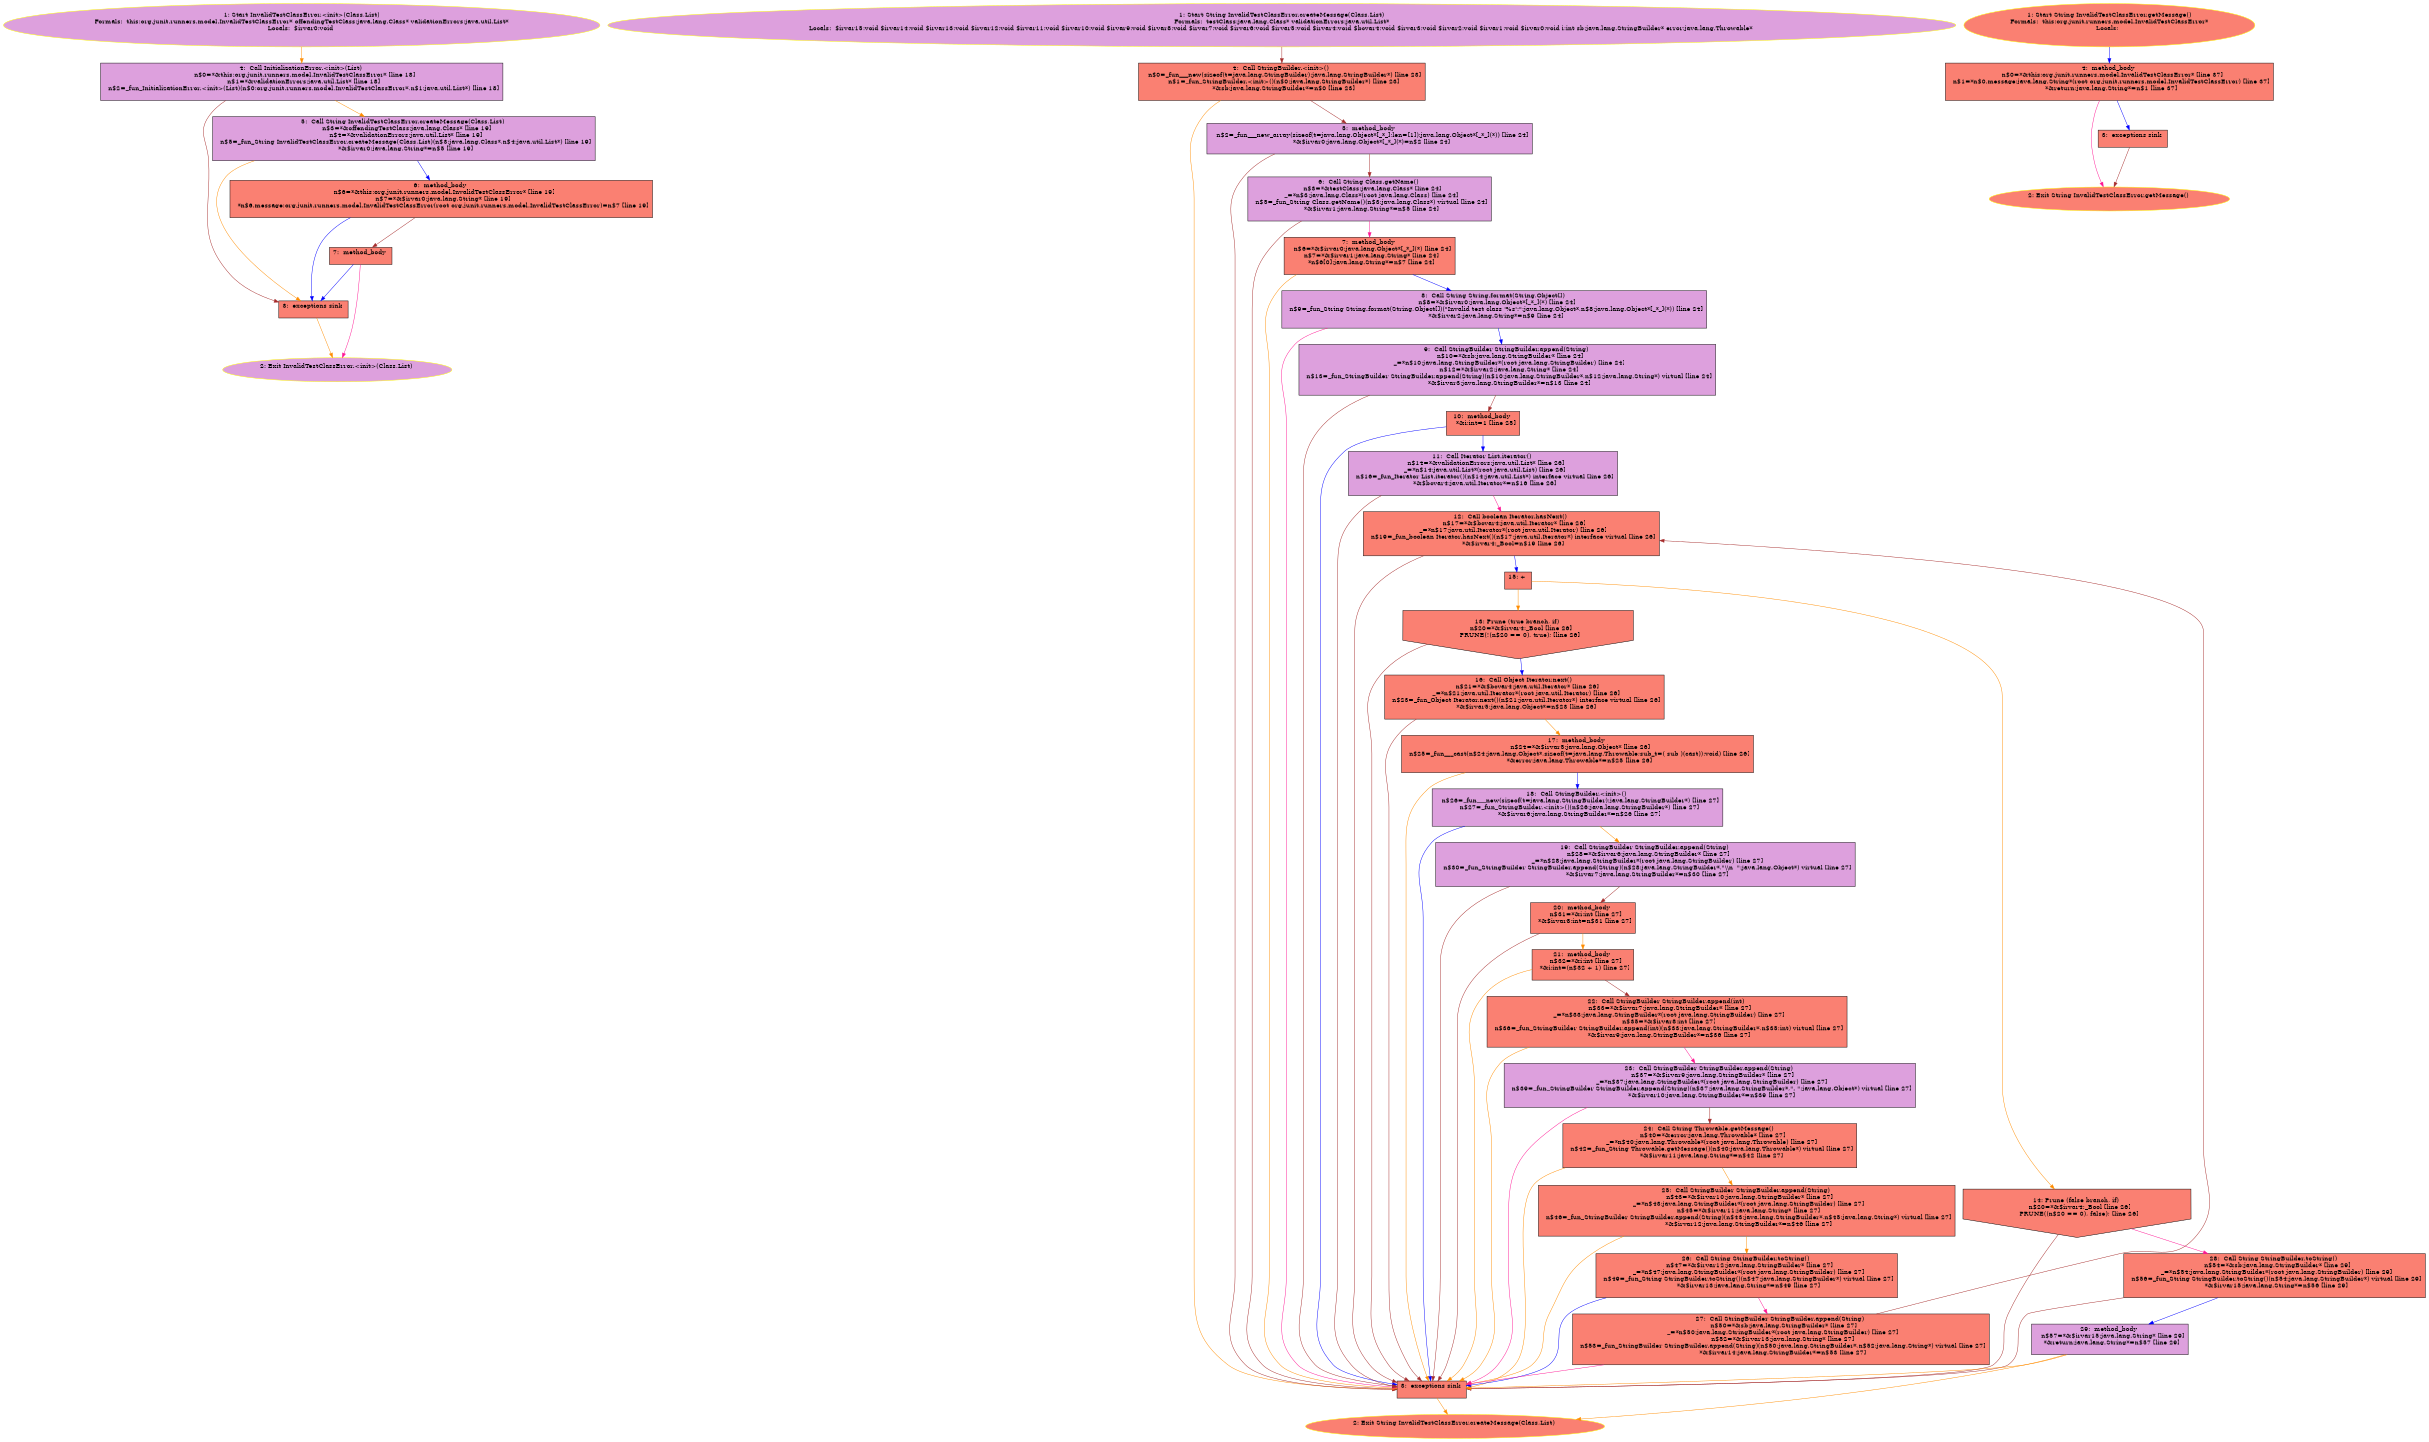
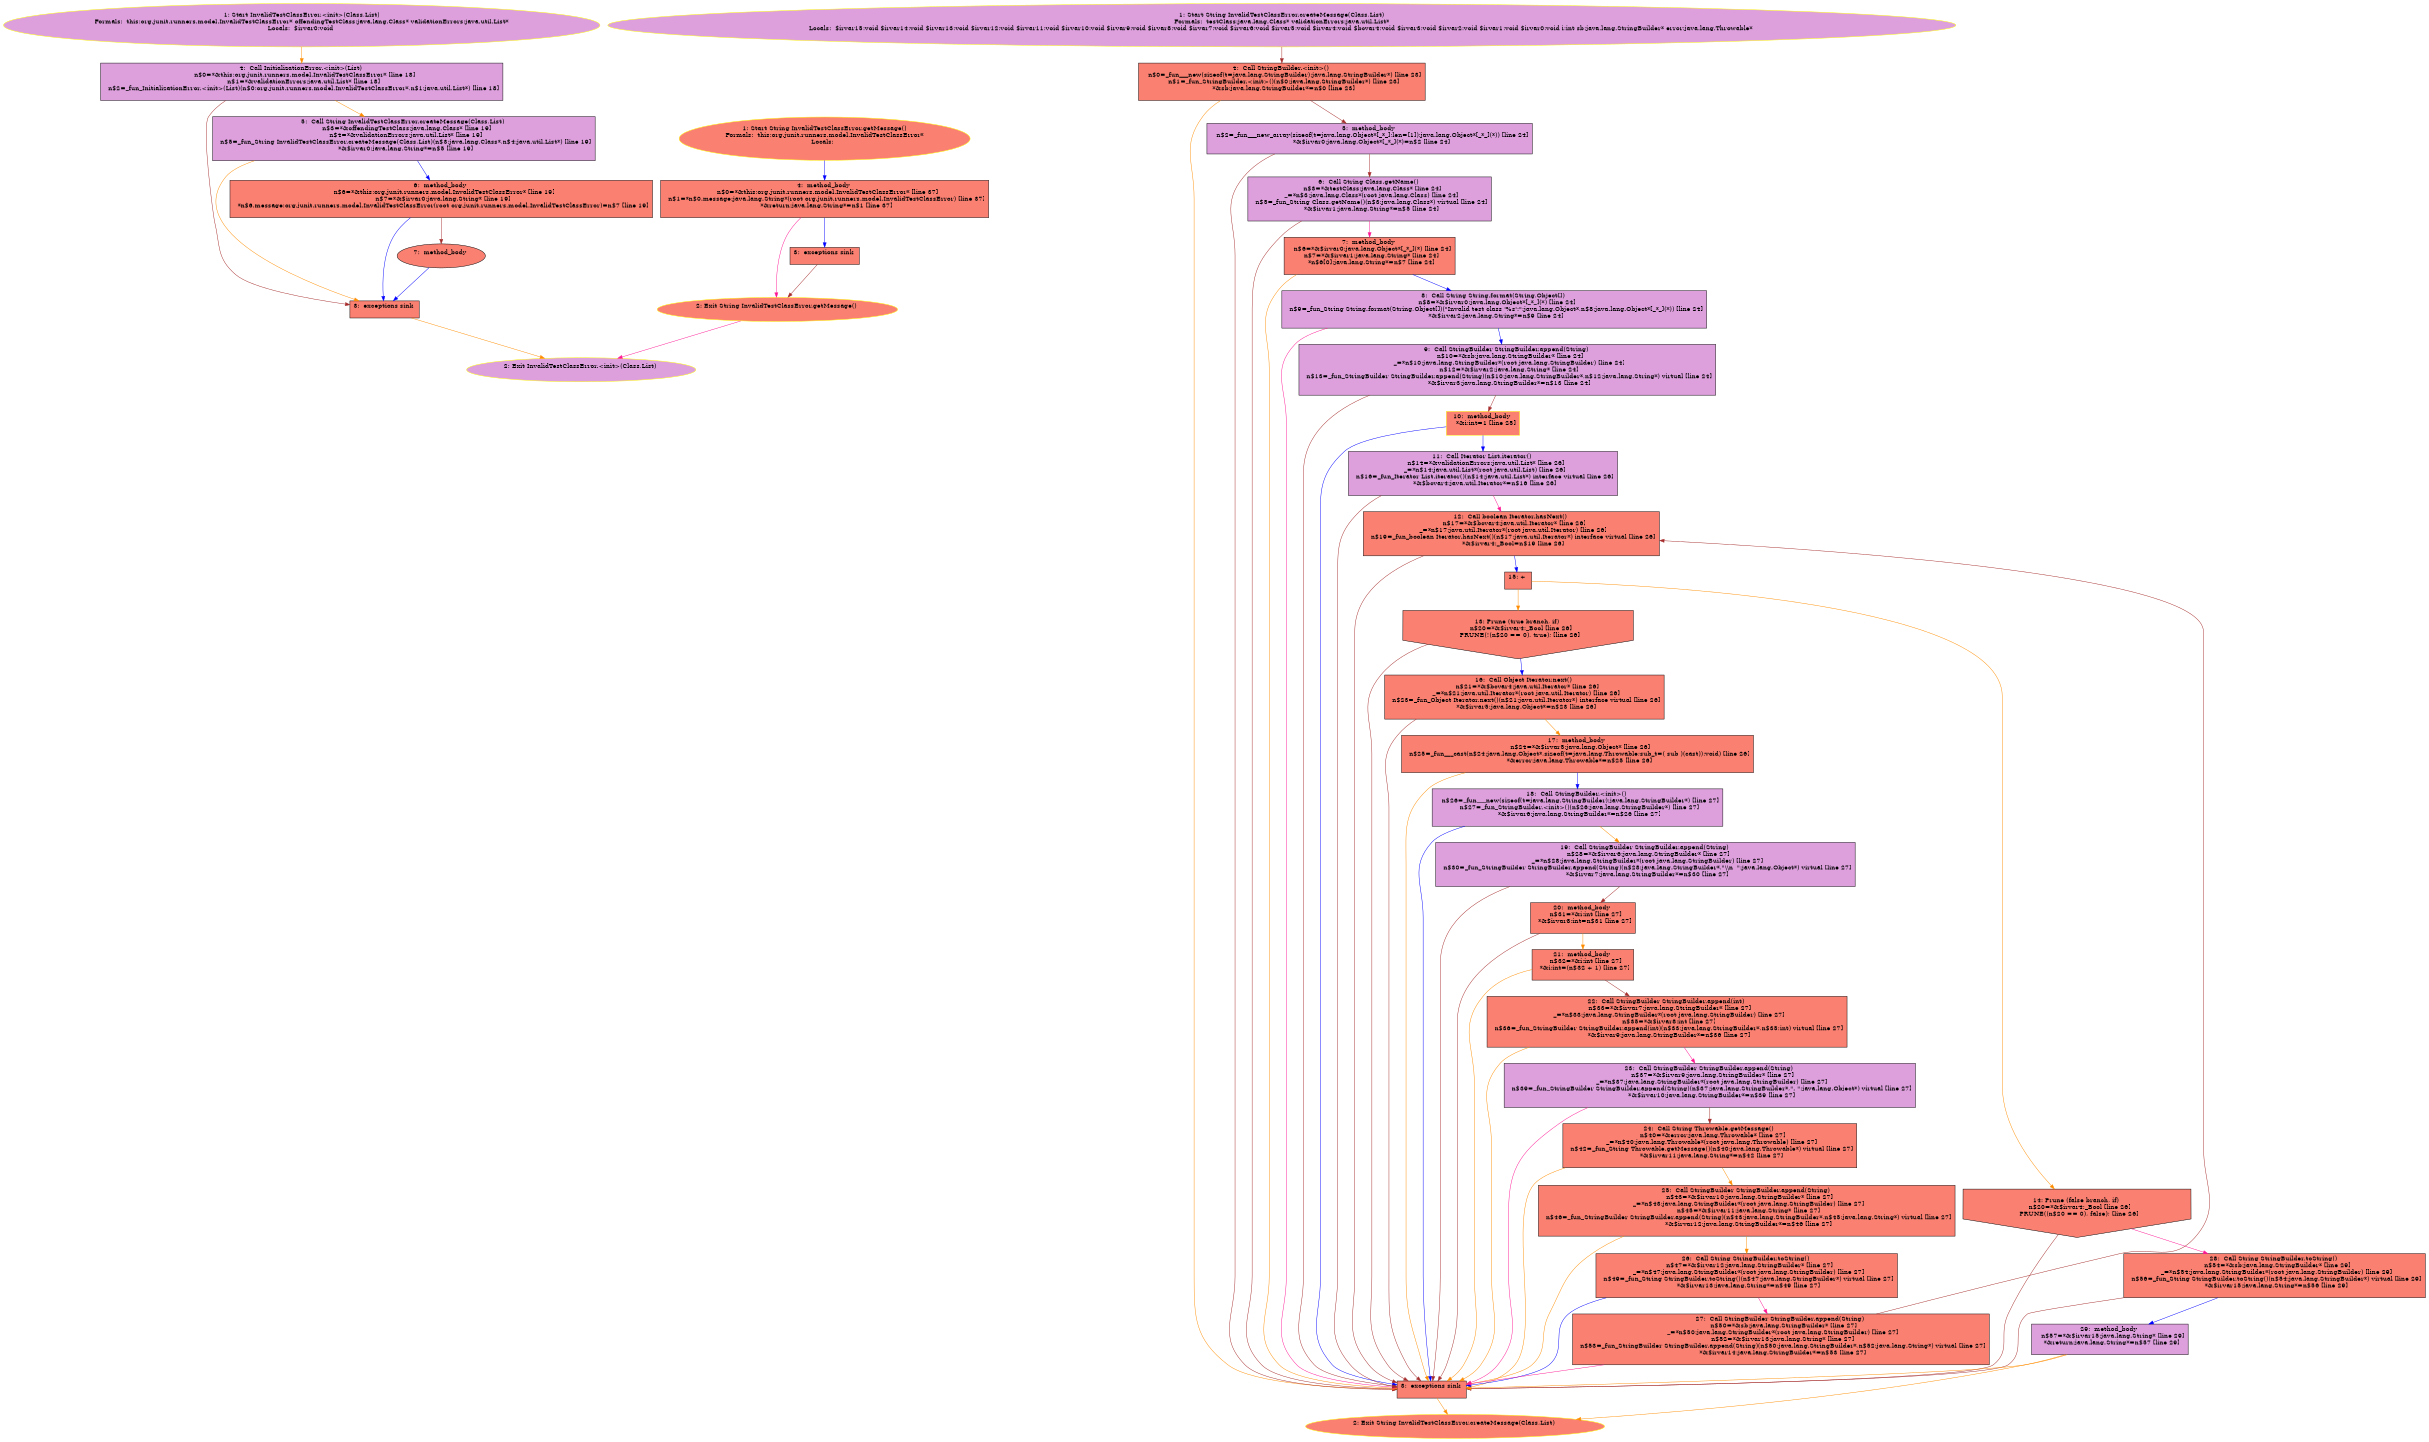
(361, 256) -> (441, 256)
(356, 310) -> (681, 339)
(1483, 423) -> (1483, 423)
